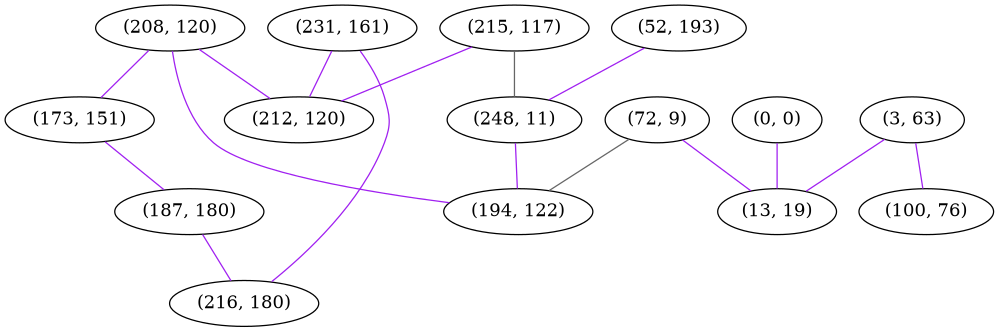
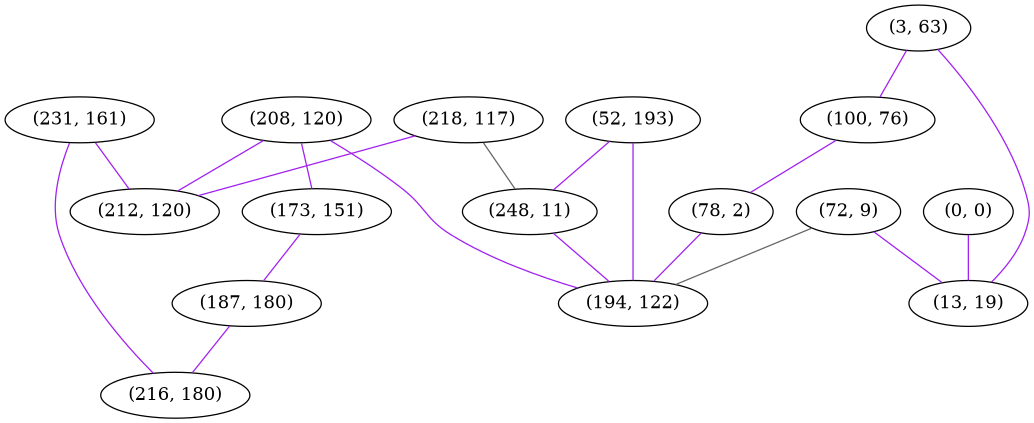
(514, 28) -> (469, 120)
none -> (633, 212)
none -> (721, 212)
